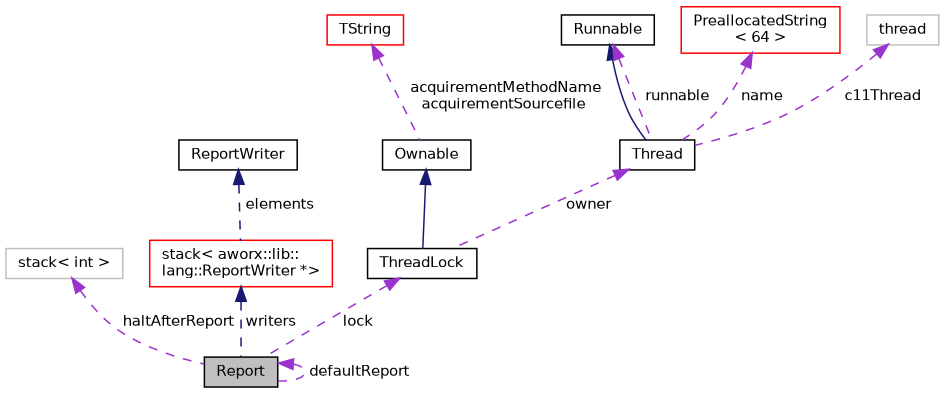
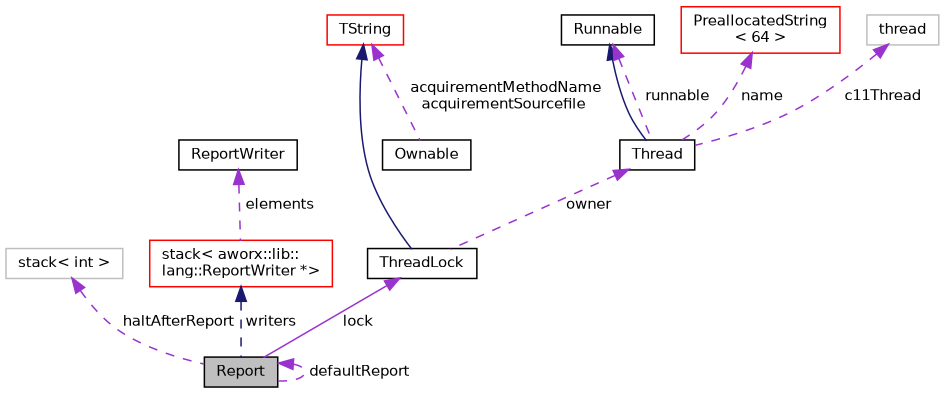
(240, 213) -> (240, 213)
(424, 217) -> (366, 160)
(325, 322) -> (325, 322)
